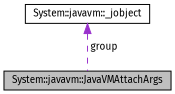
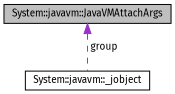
(88, 52) -> (88, 52)
